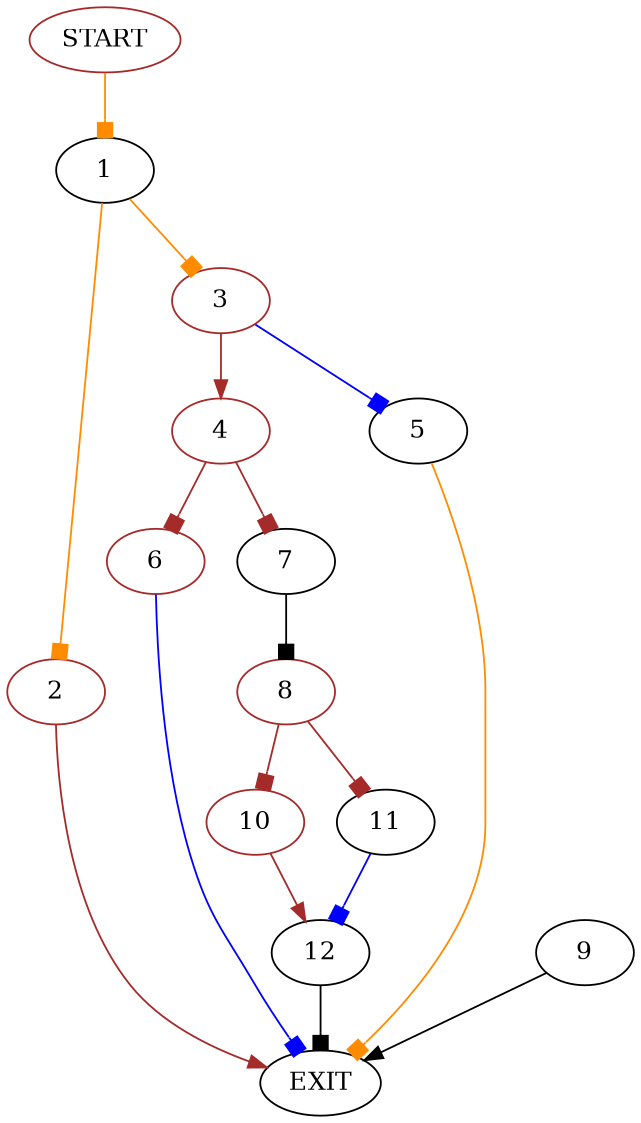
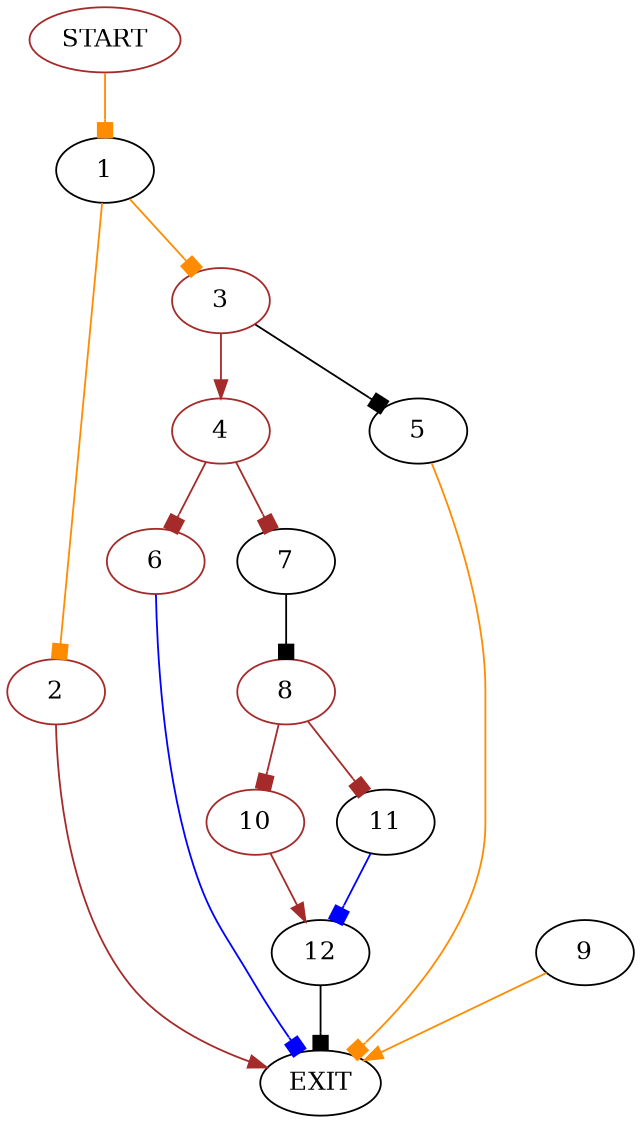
(312, 361) -> (312, 361)
(464, 1013) -> (464, 1013)
